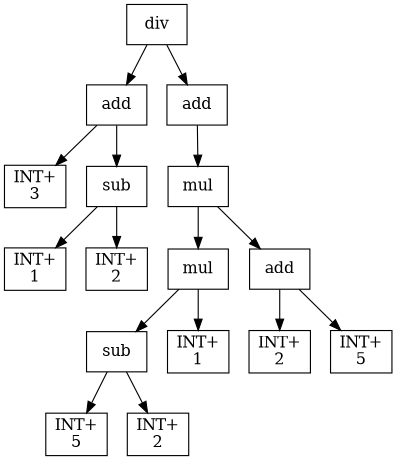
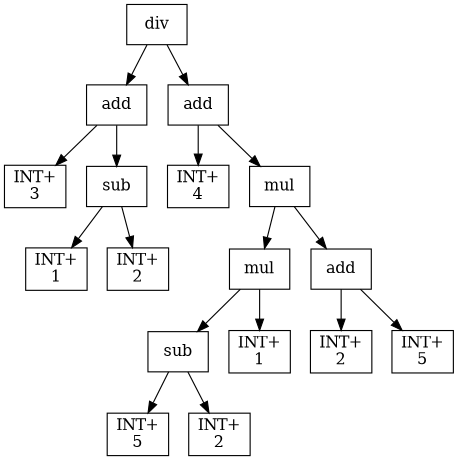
none -> (198, 186)
